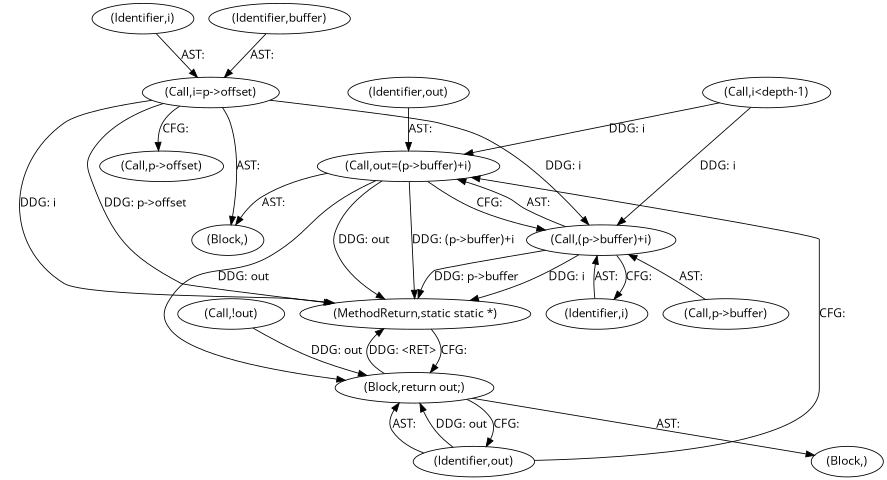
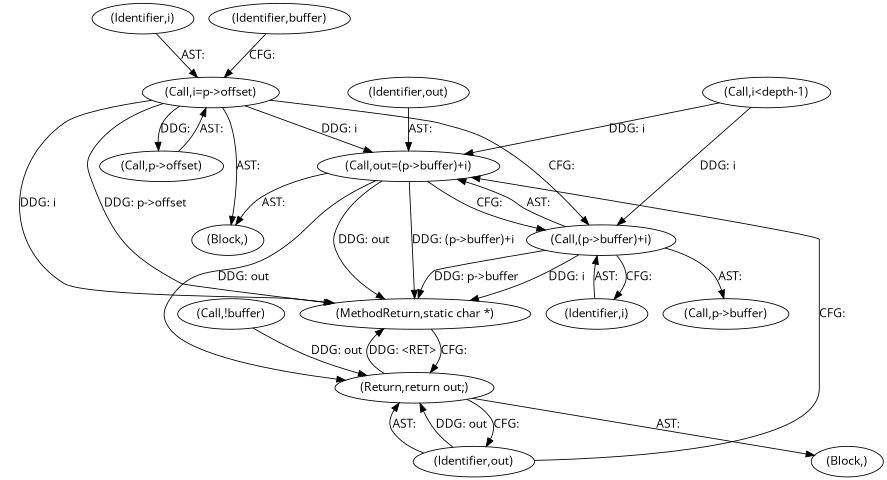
(264, 56) -> (264, 56)
none -> (305, 128)
(177, 129) -> (177, 129)
none -> (193, 135)
(563, 166) -> (563, 166)
(671, 278) -> (699, 262)
(231, 314) -> (231, 314)
(415, 314) -> (415, 314)
(415, 388) -> (415, 388)
